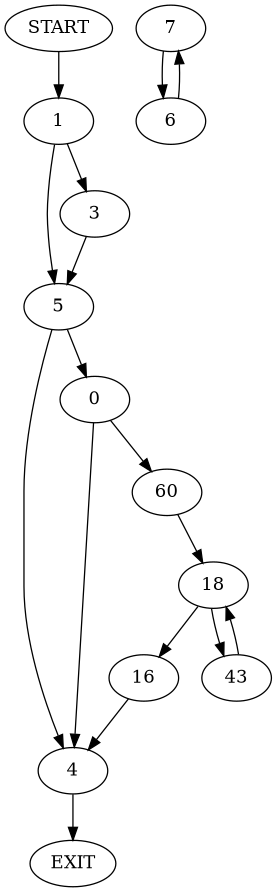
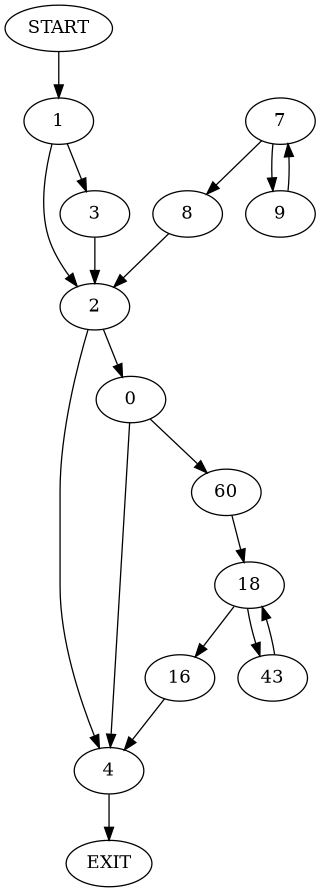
(171, 121) -> (280, 214)
none -> (188, 214)
(59, 307) -> (95, 307)
